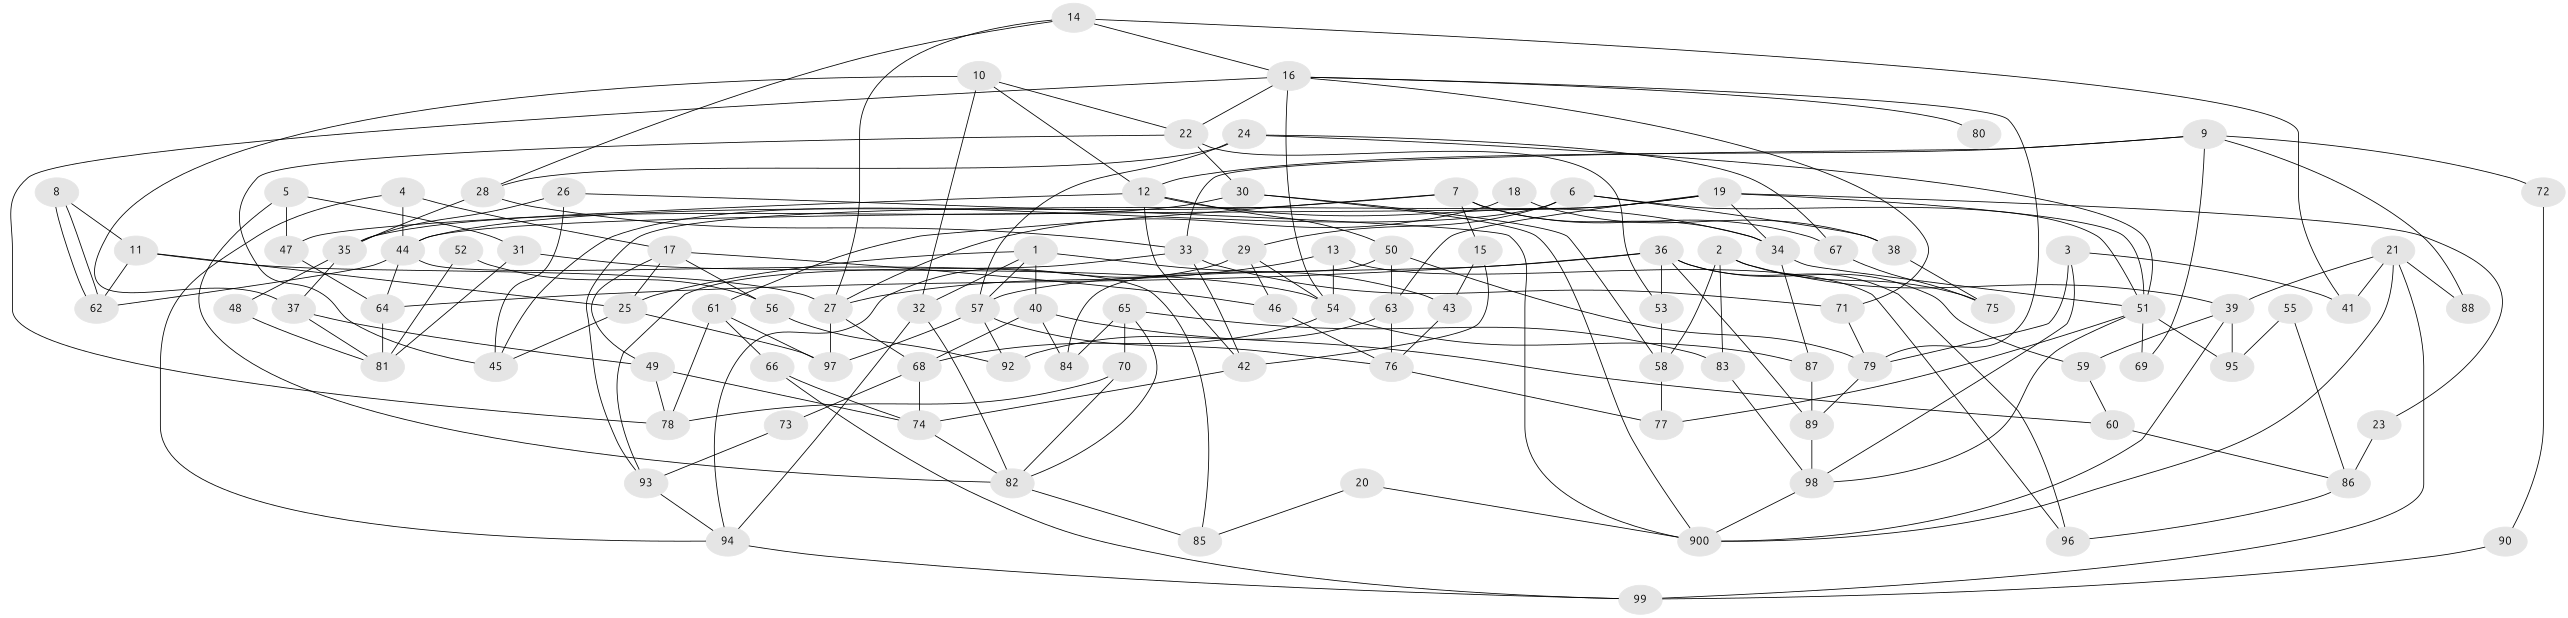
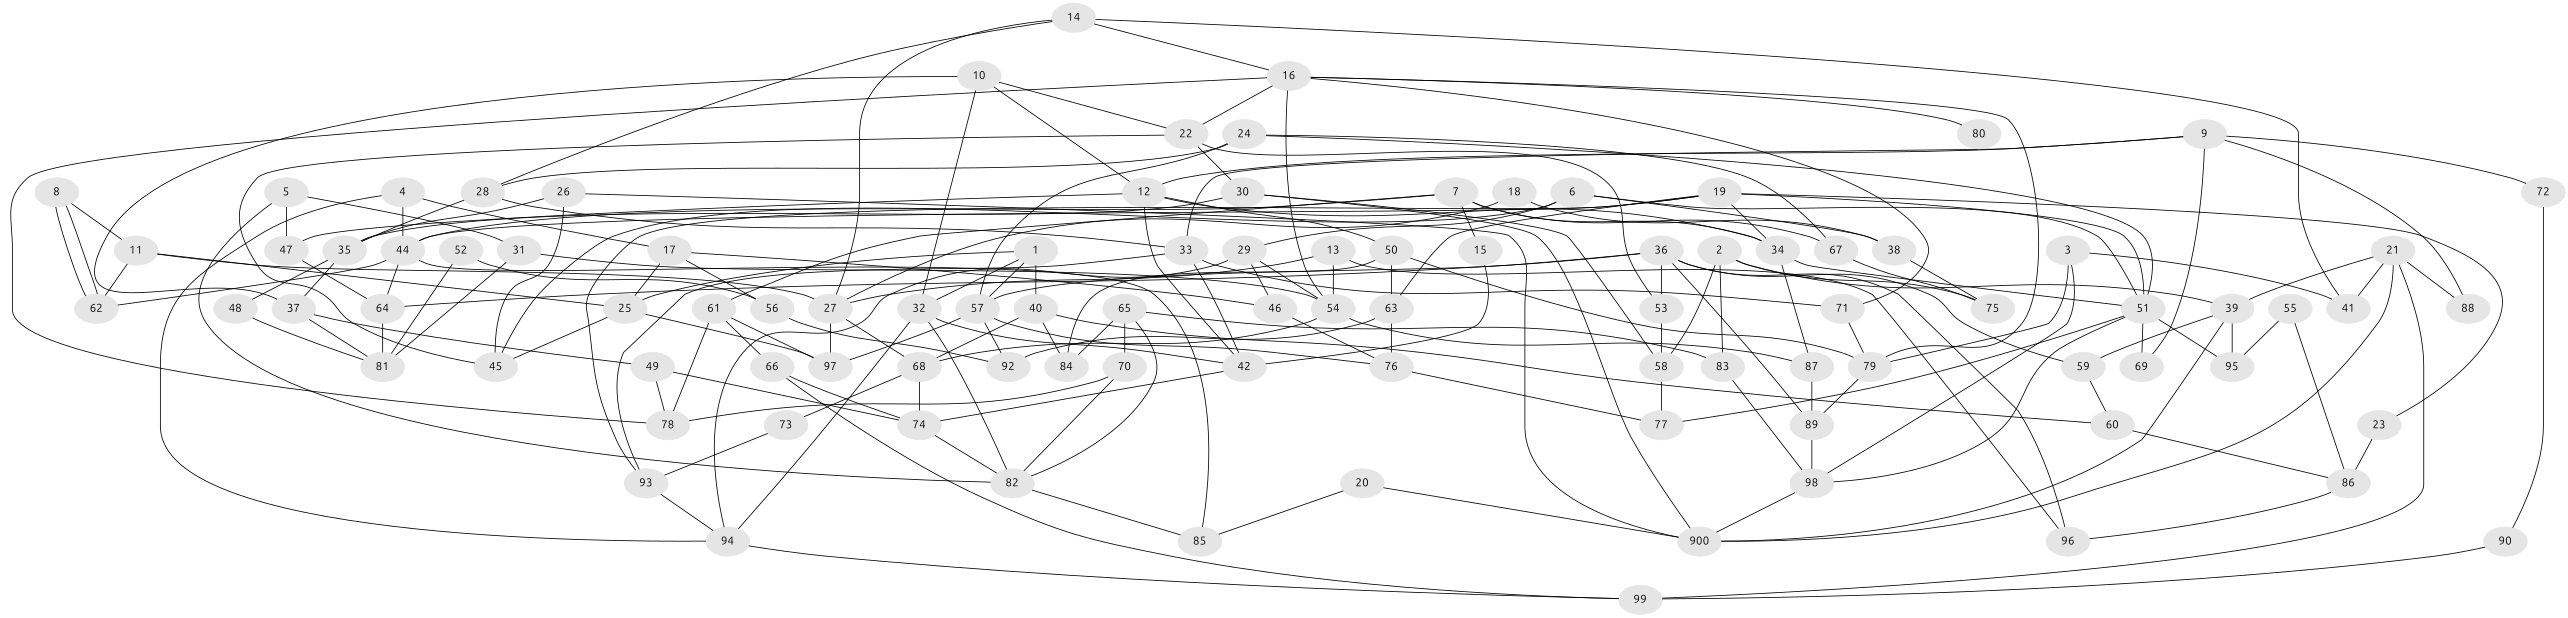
(1450, 309) -> none
(592, 310) -> none
none -> (1028, 341)
